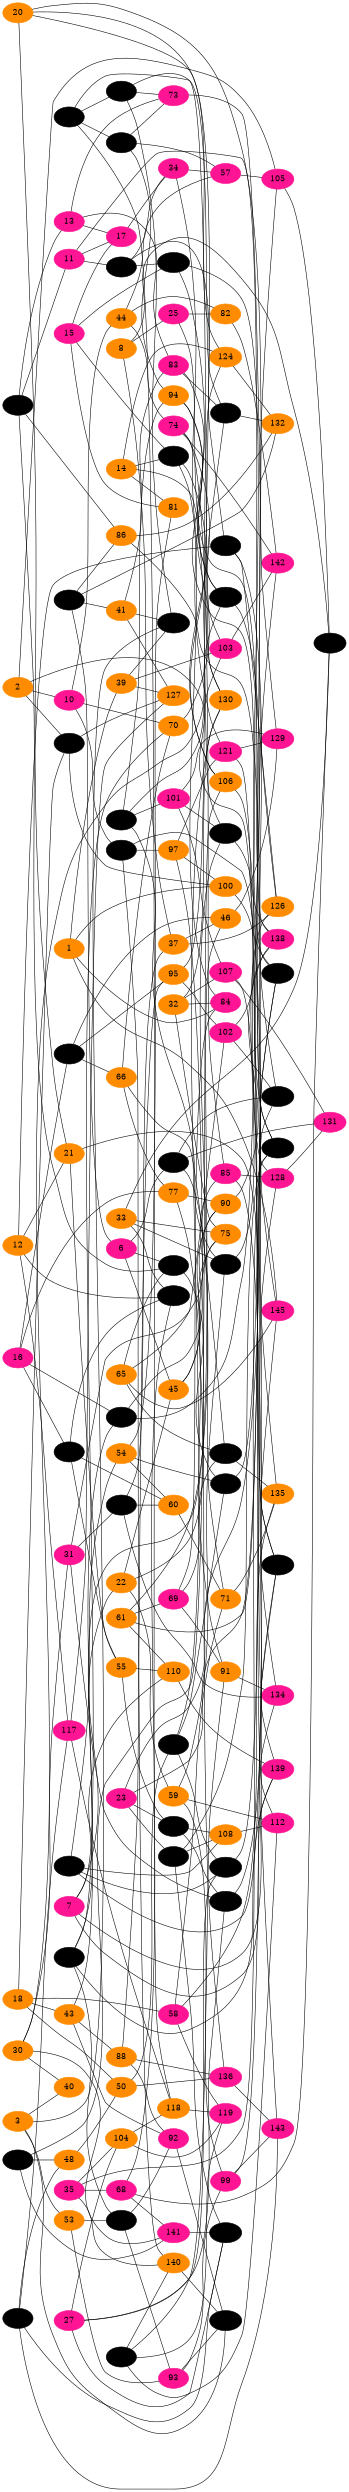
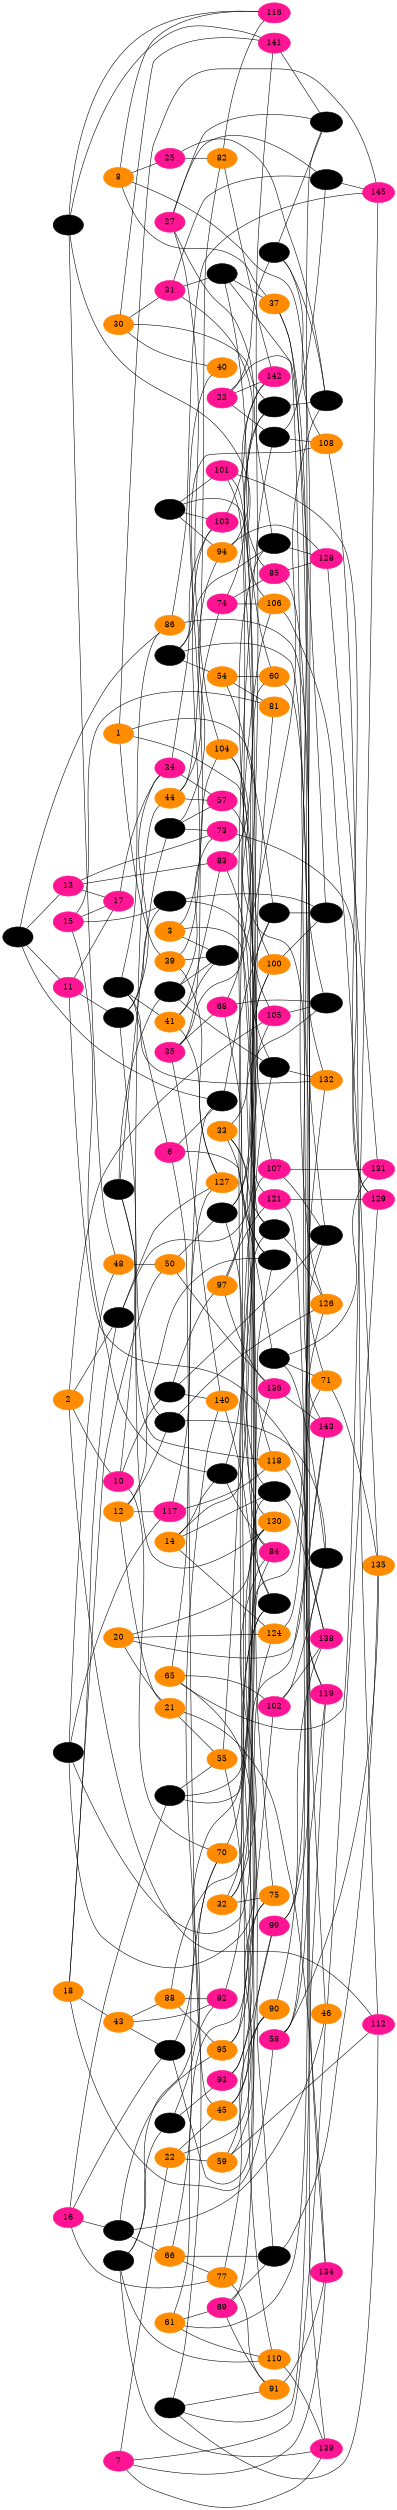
none -> (274, 13)
(69, 2220) -> none
